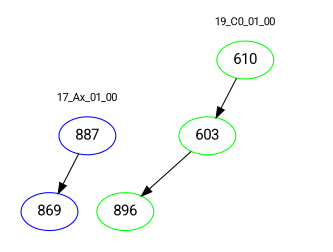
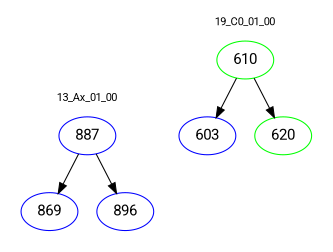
(87, 98) -> (87, 98)
(207, 136) -> (207, 136)
none -> (283, 136)
(170, 170) -> (104, 169)
(125, 212) -> (125, 212)
